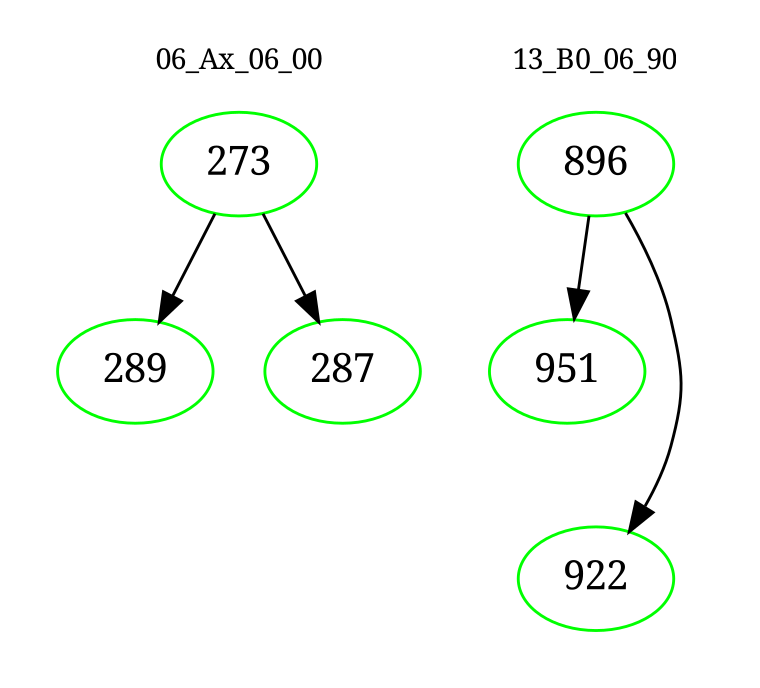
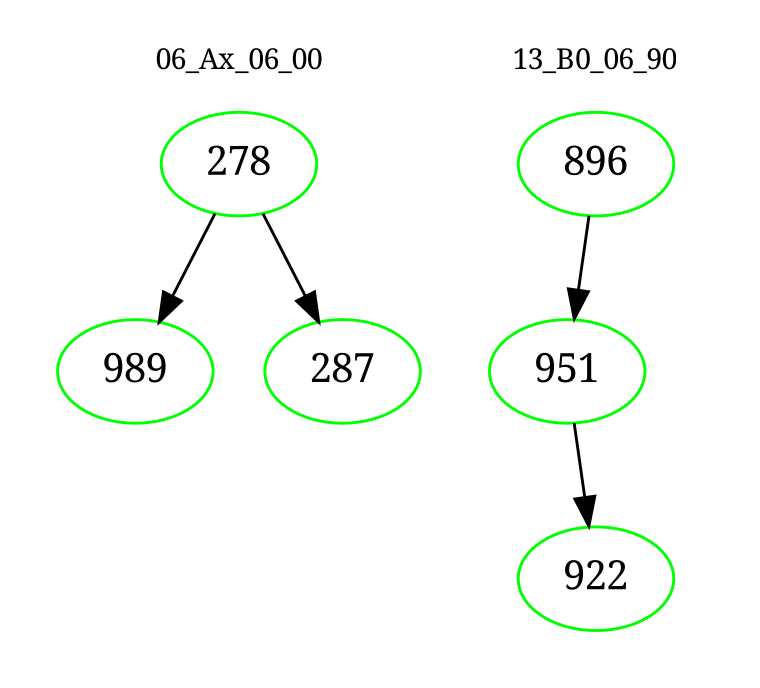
(239, 164) -> (239, 164)
(679, 358) -> (579, 460)
(135, 371) -> (135, 371)
